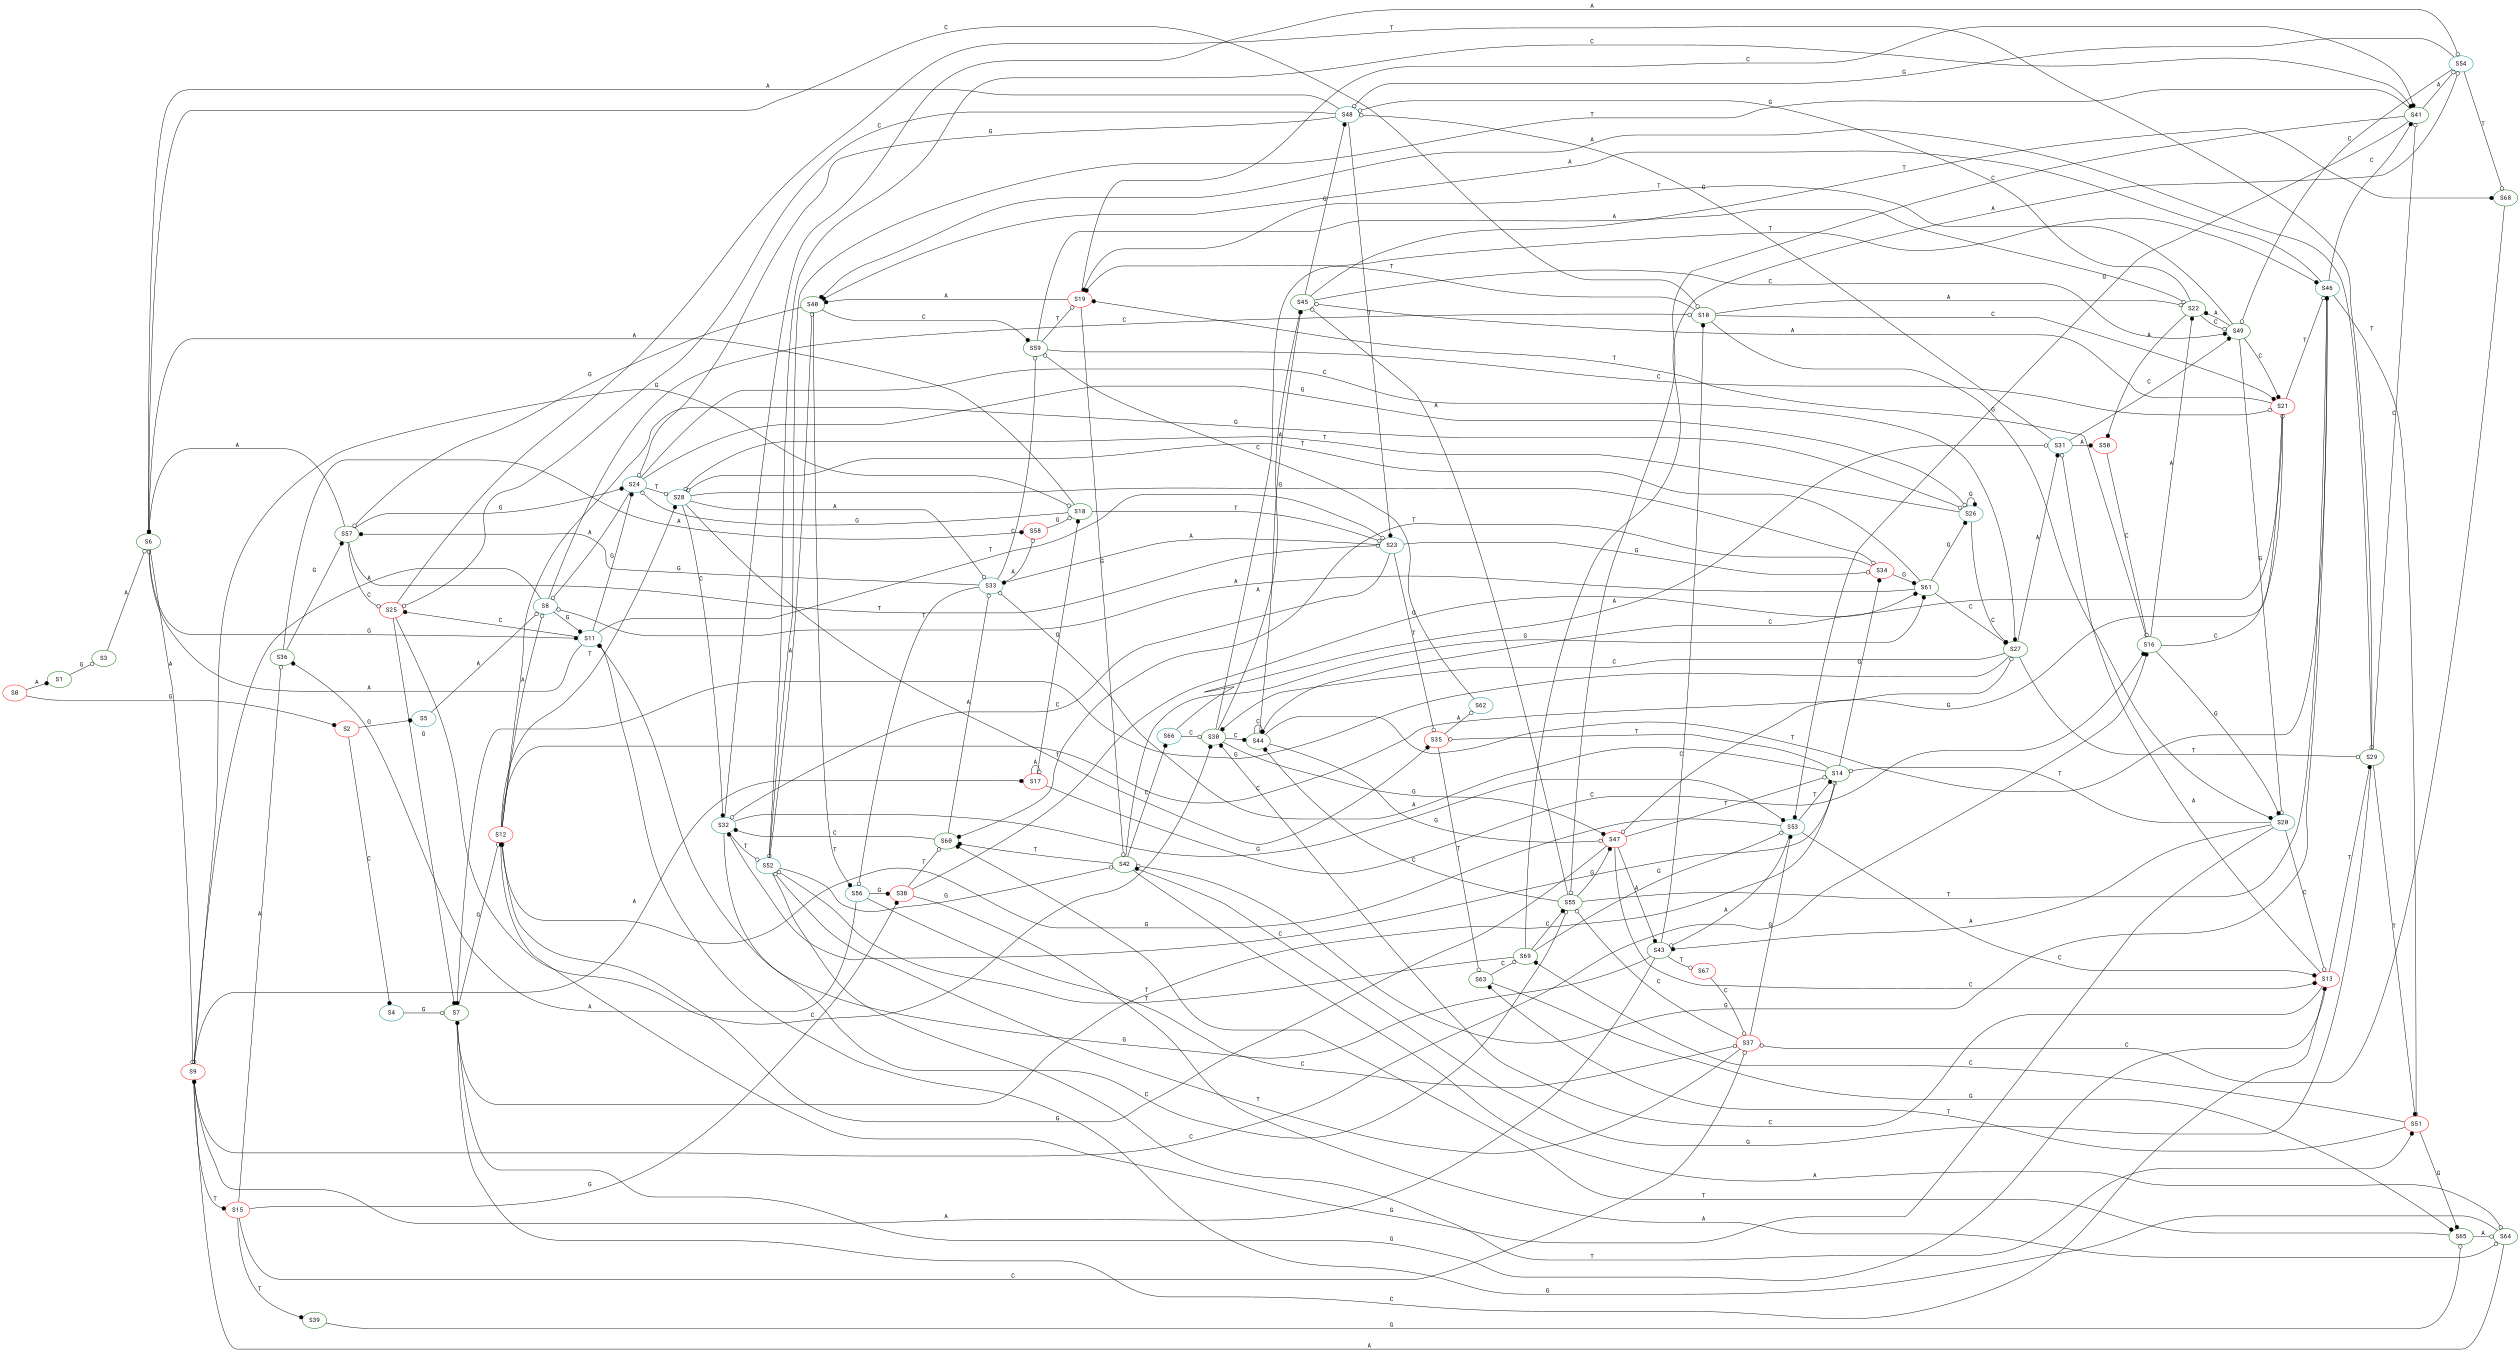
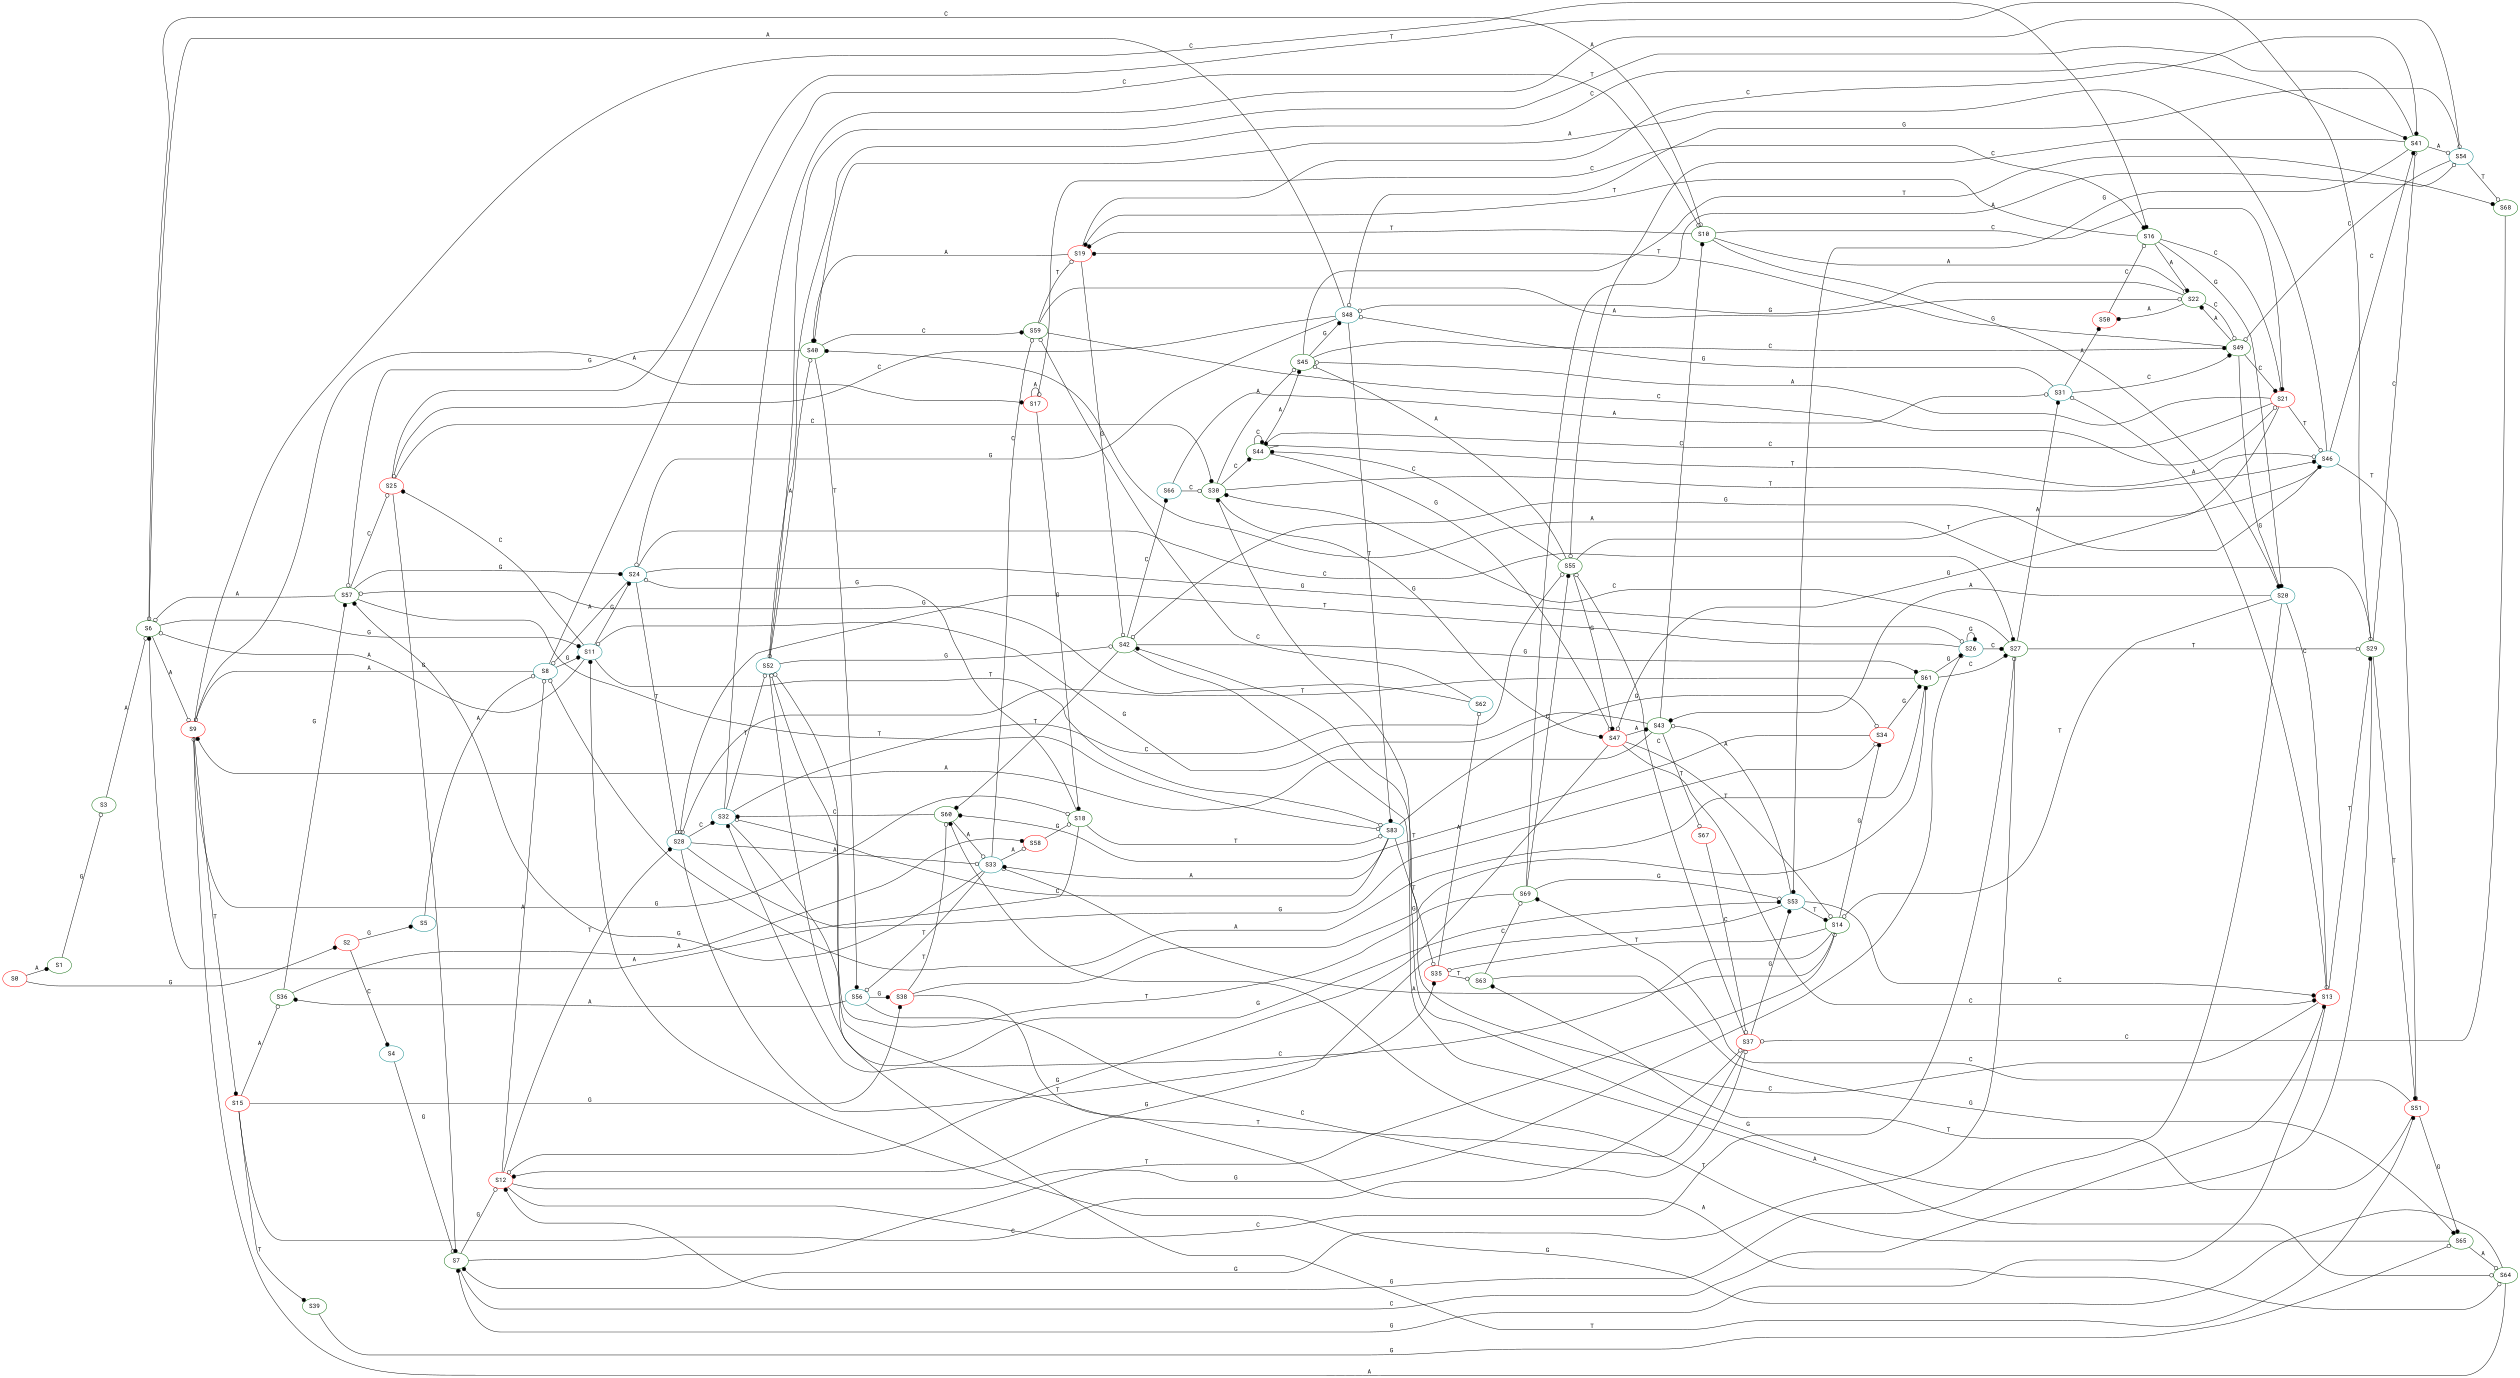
(1392, 545) -> (1392, 831)
none -> (926, 607)
